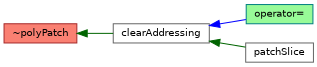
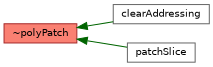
(280, 14) -> none
(233, 45) -> (107, 44)
